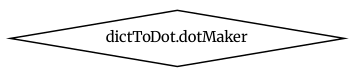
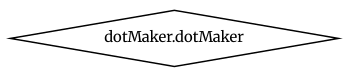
(177, 38) -> (174, 38)
